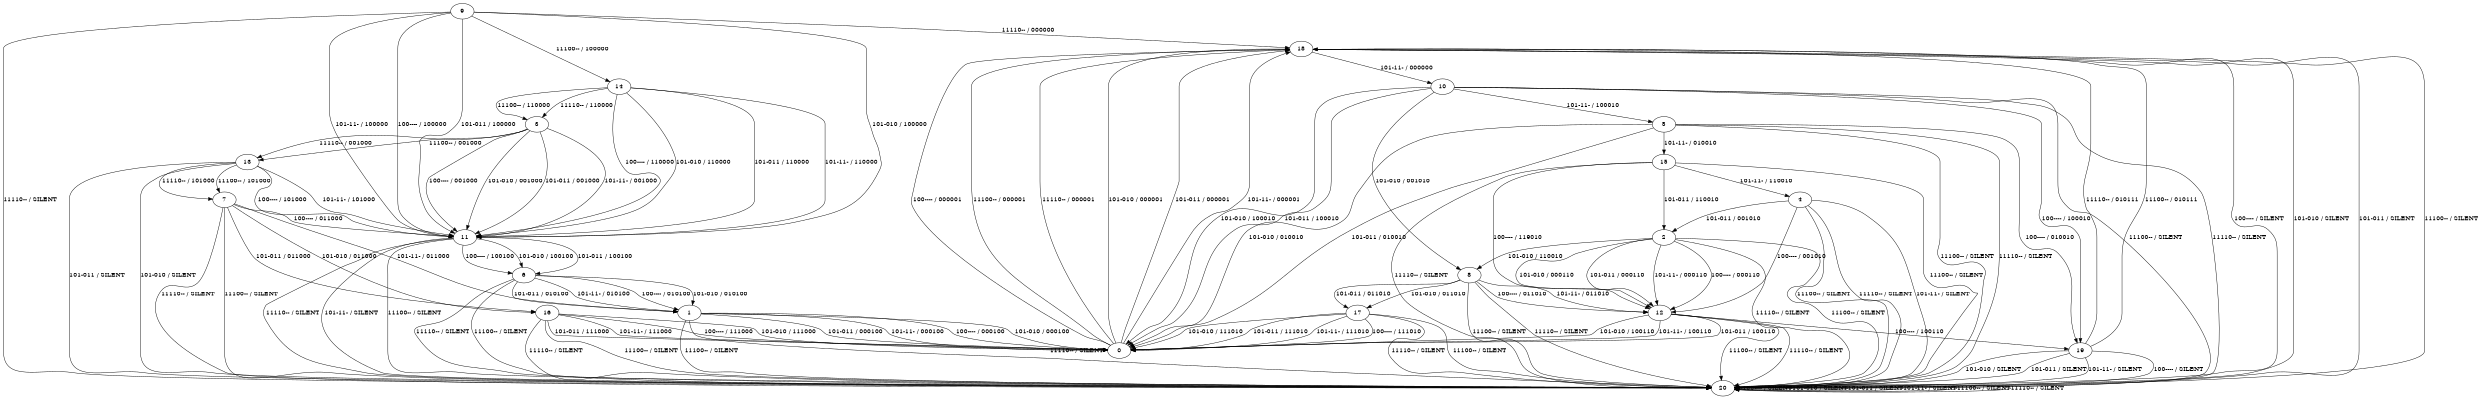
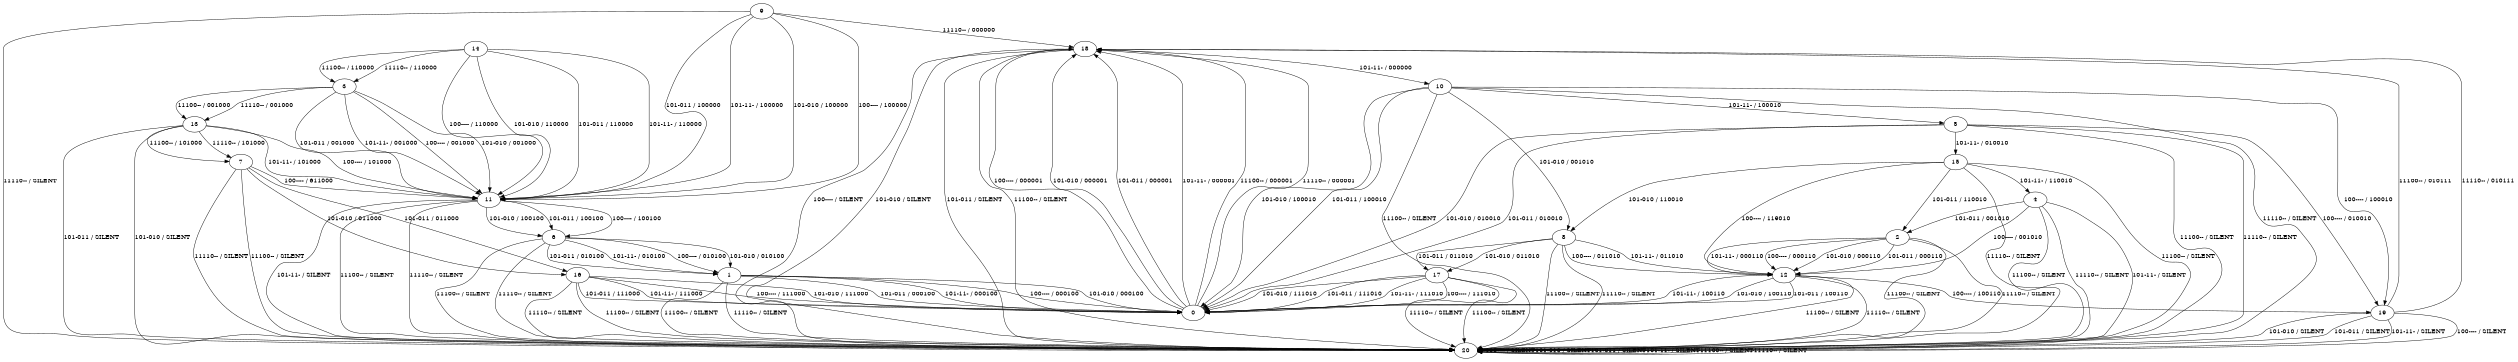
(539, 48) -> none
(318, 219) -> (309, 181)
(1565, 244) -> (1752, 170)
(449, 280) -> none
